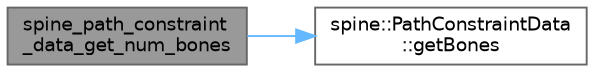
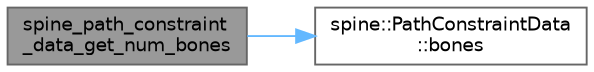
(451, 36) -> (451, 36)
